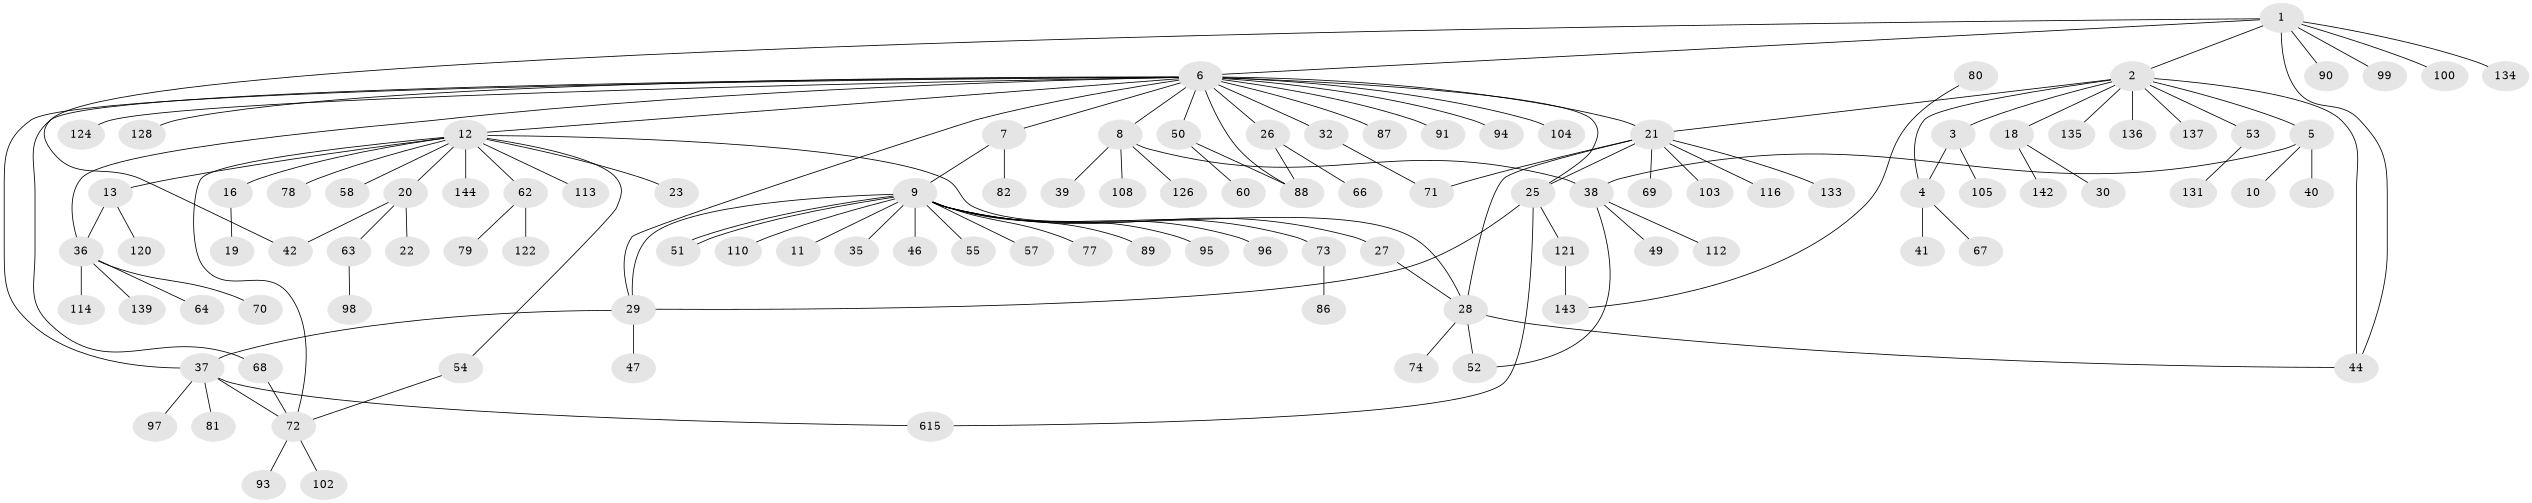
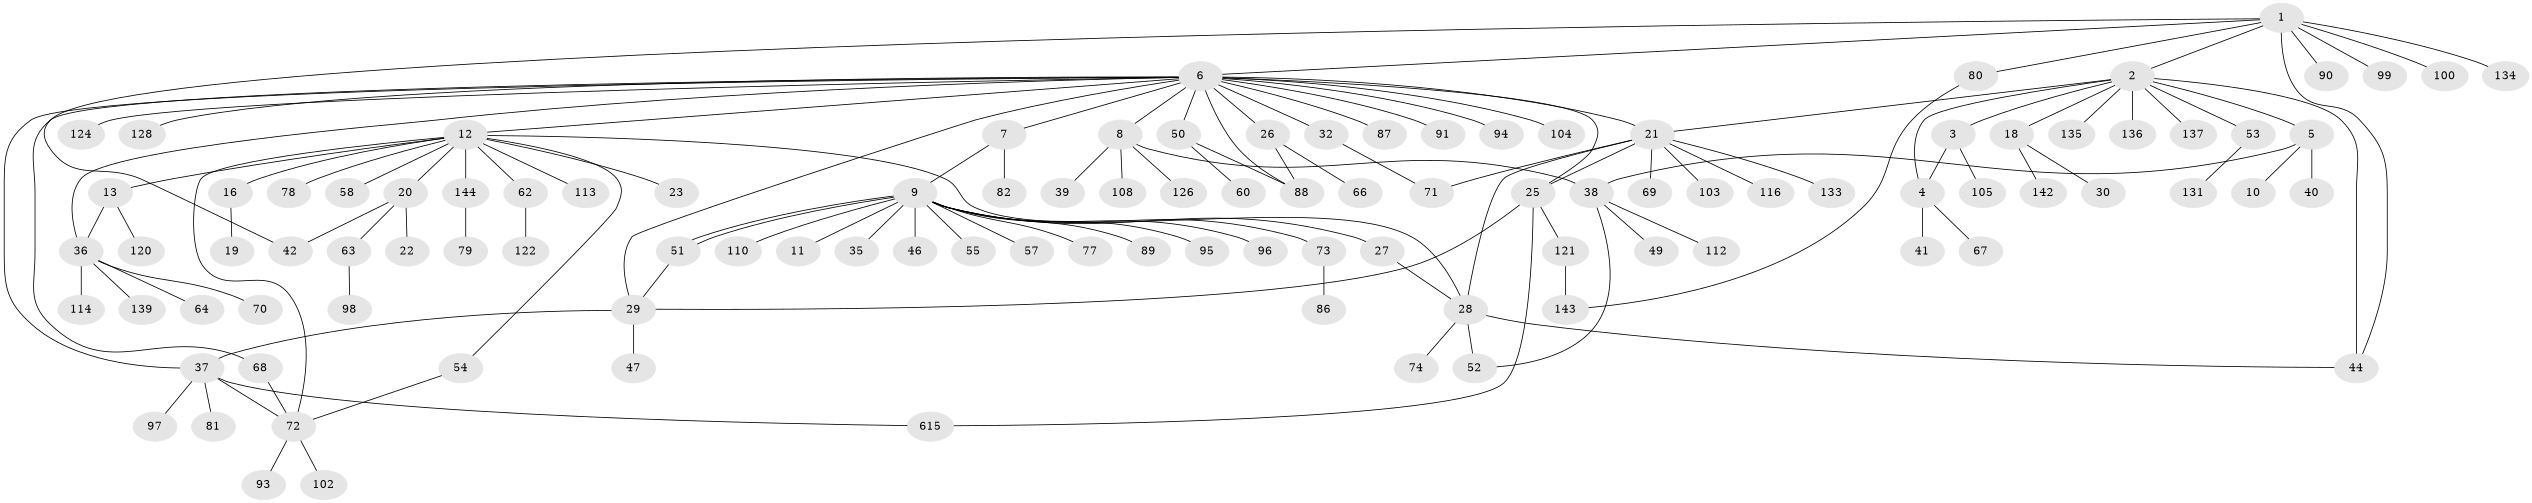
none -> (2129, 47)
(737, 208) -> (656, 281)
(496, 222) -> (466, 222)
